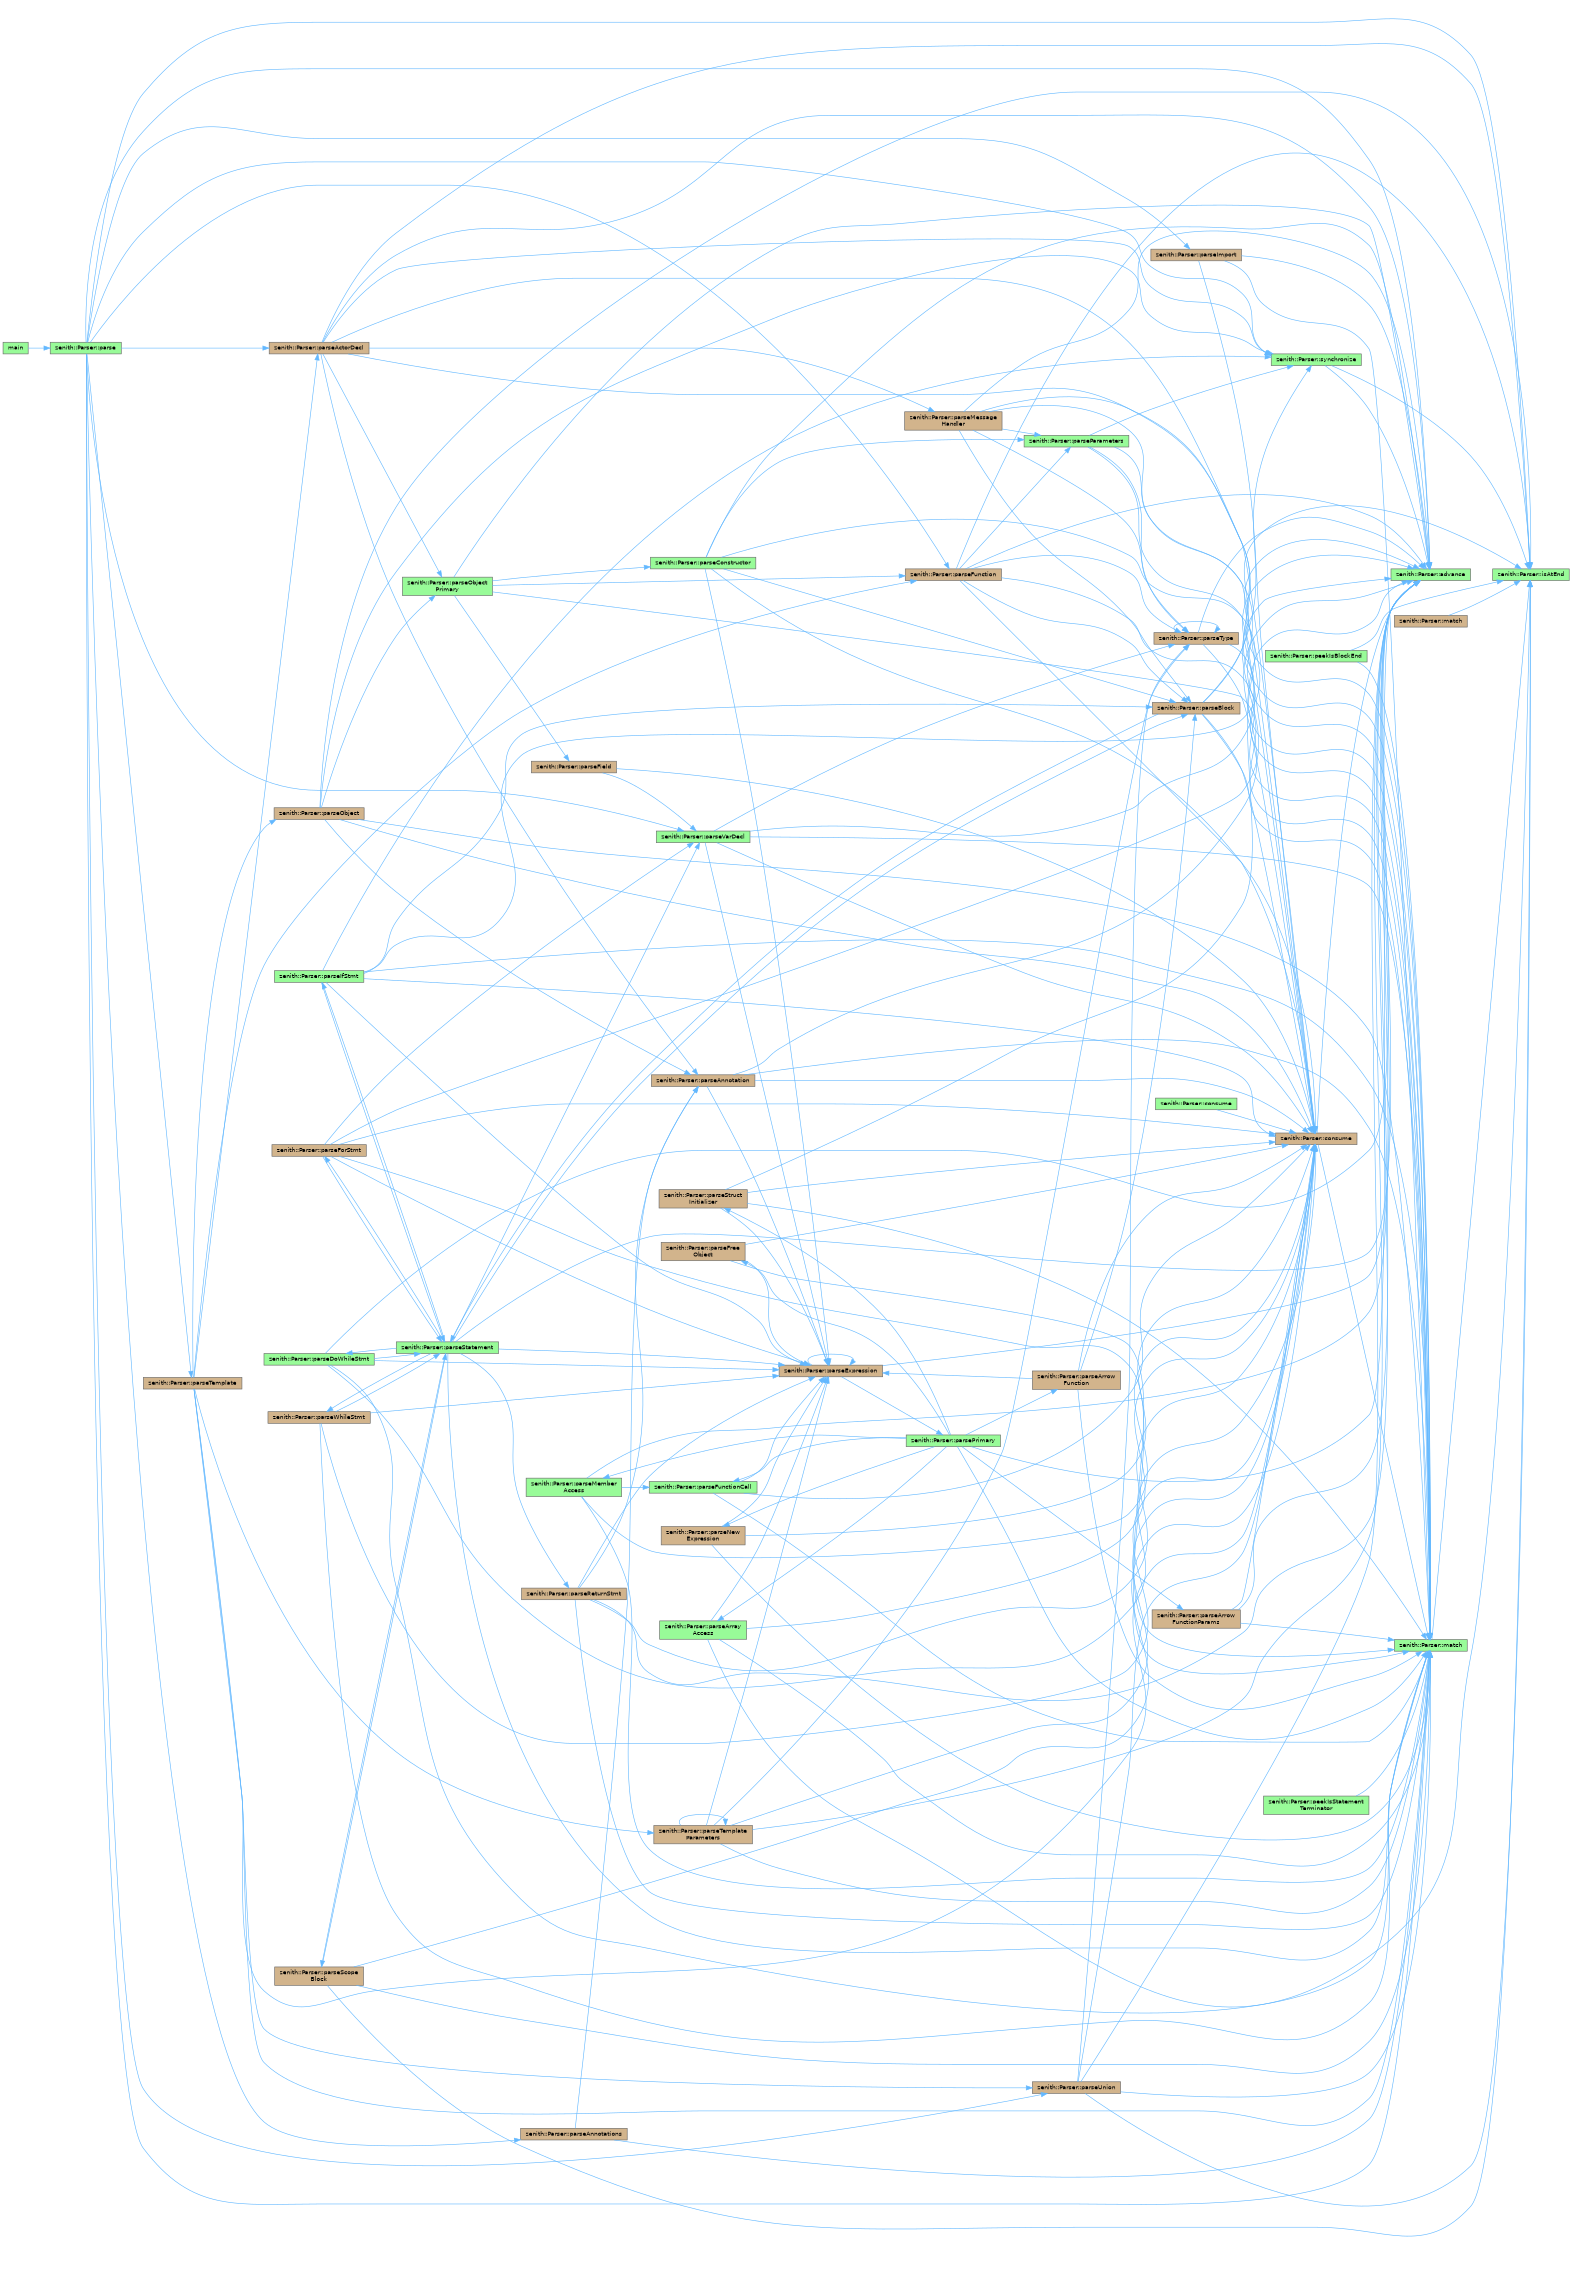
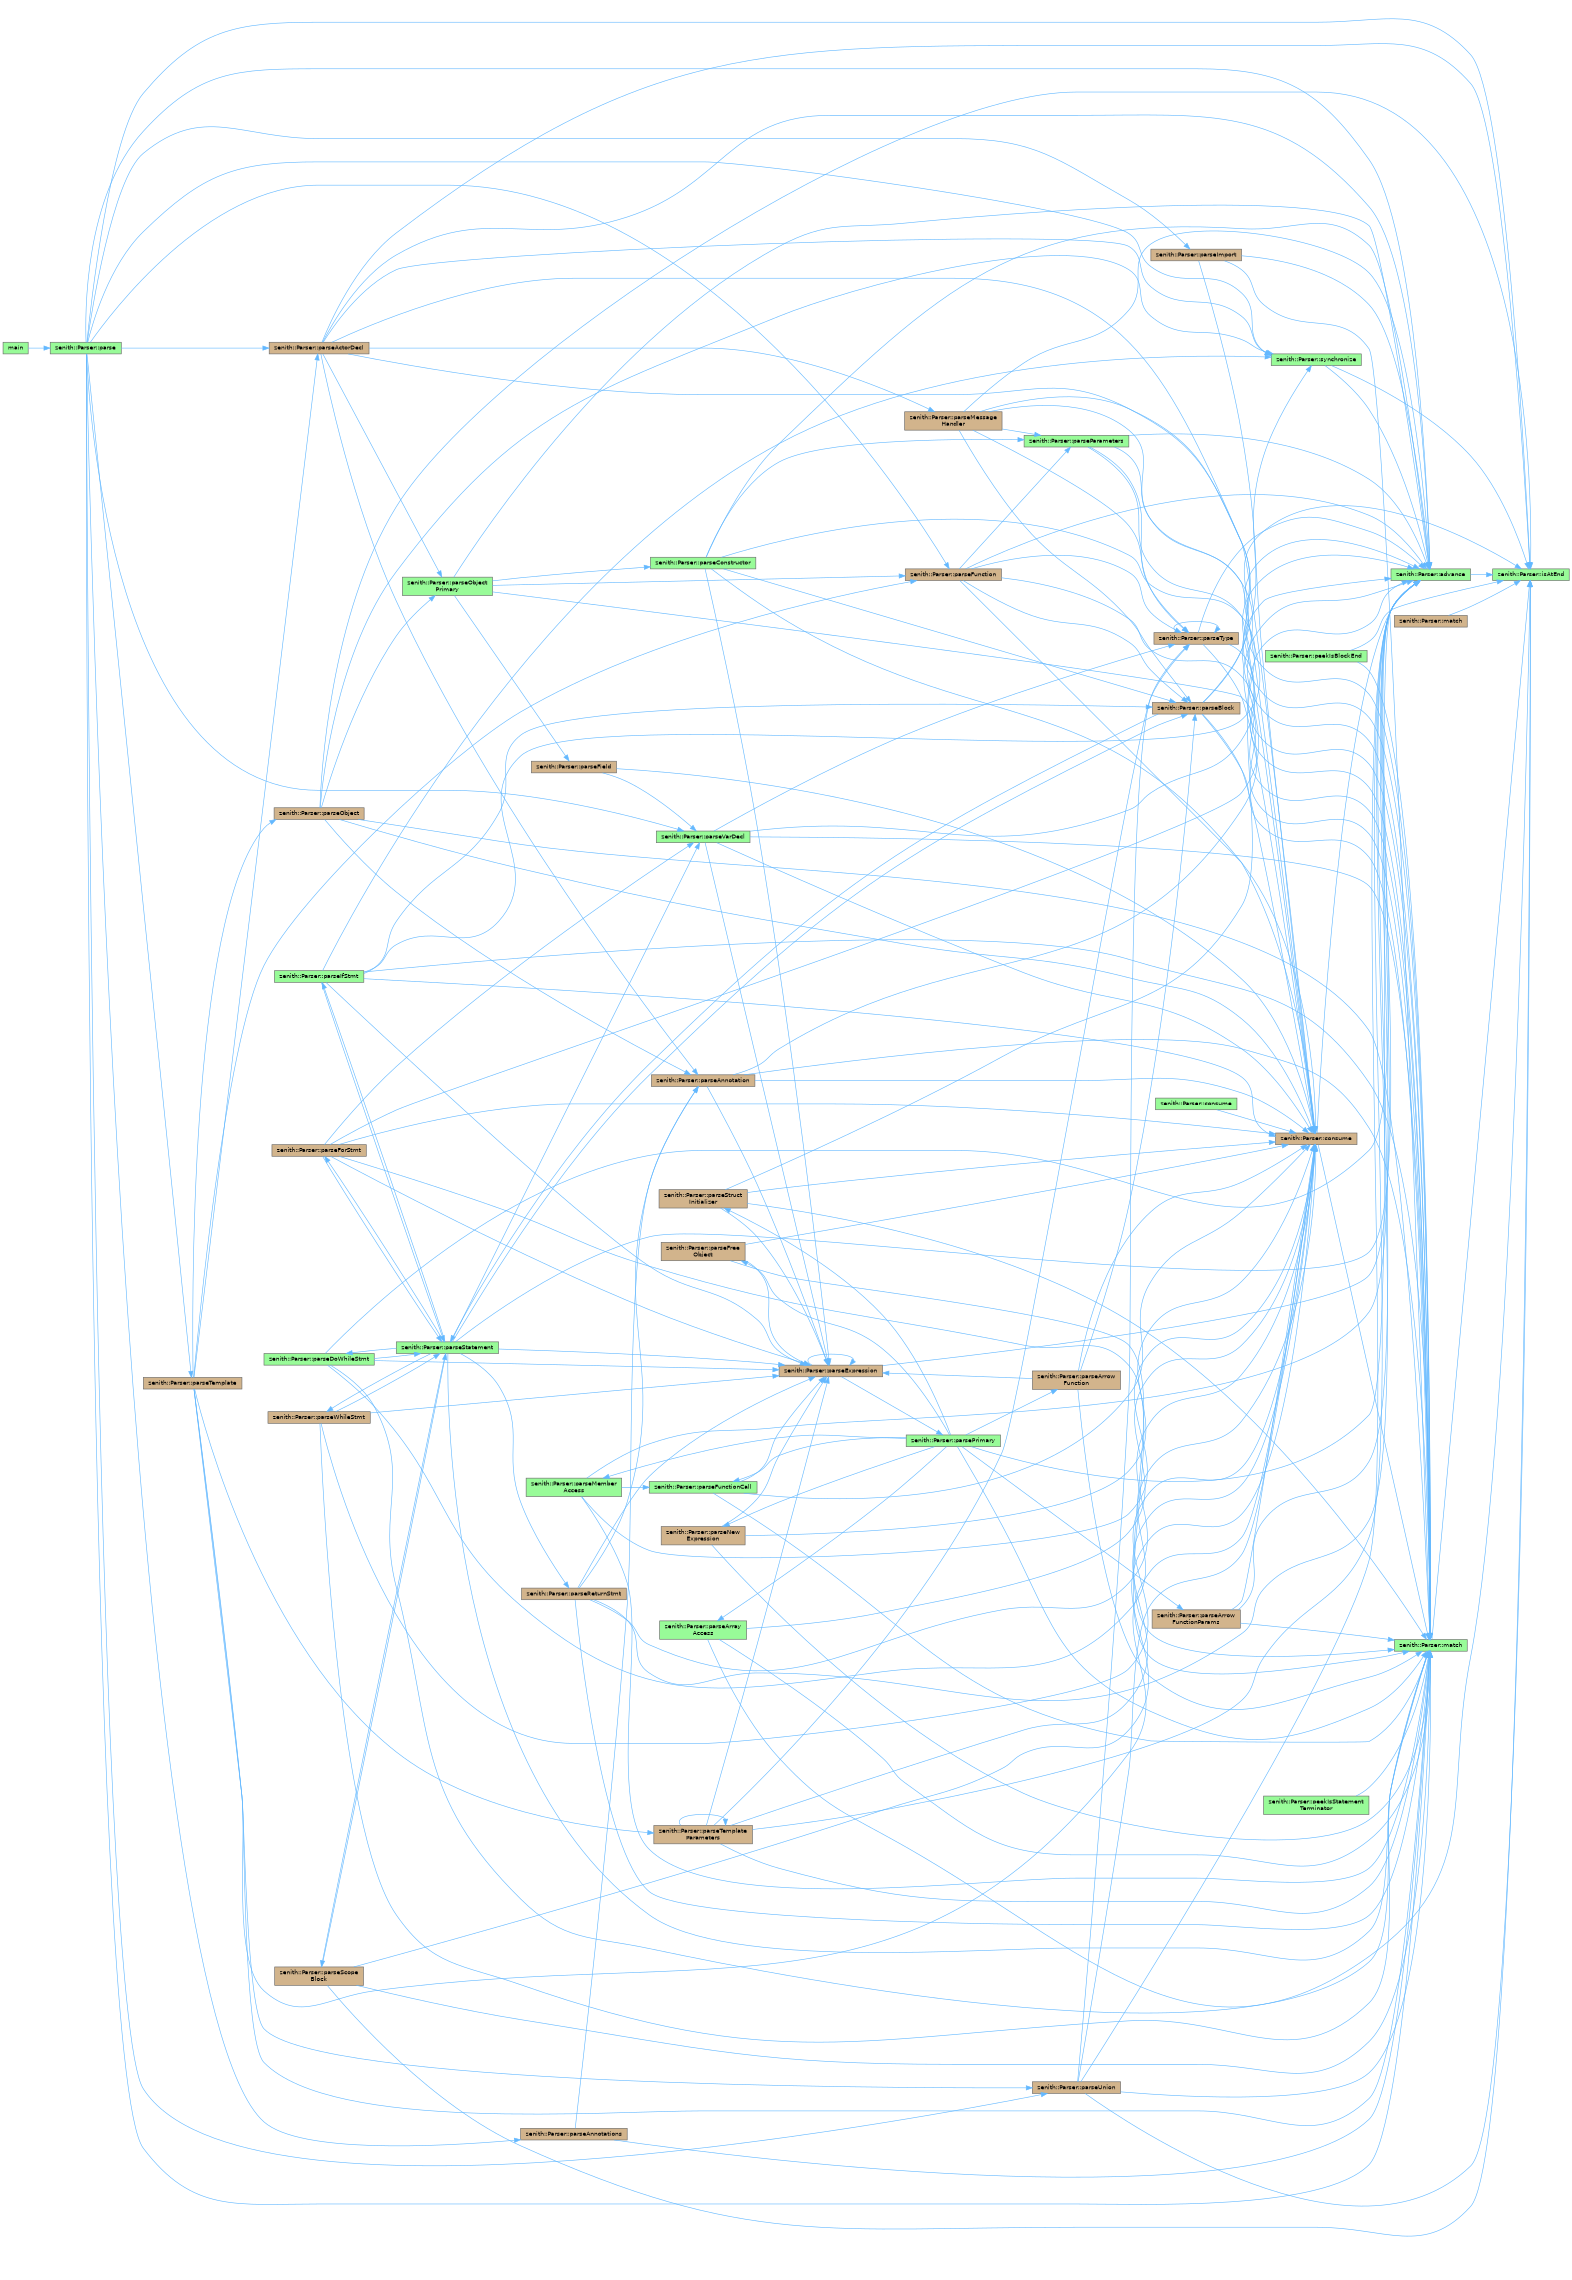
(1272, 160) -> (1479, 575)
(1187, 397) -> (1303, 450)
(774, 1512) -> none
